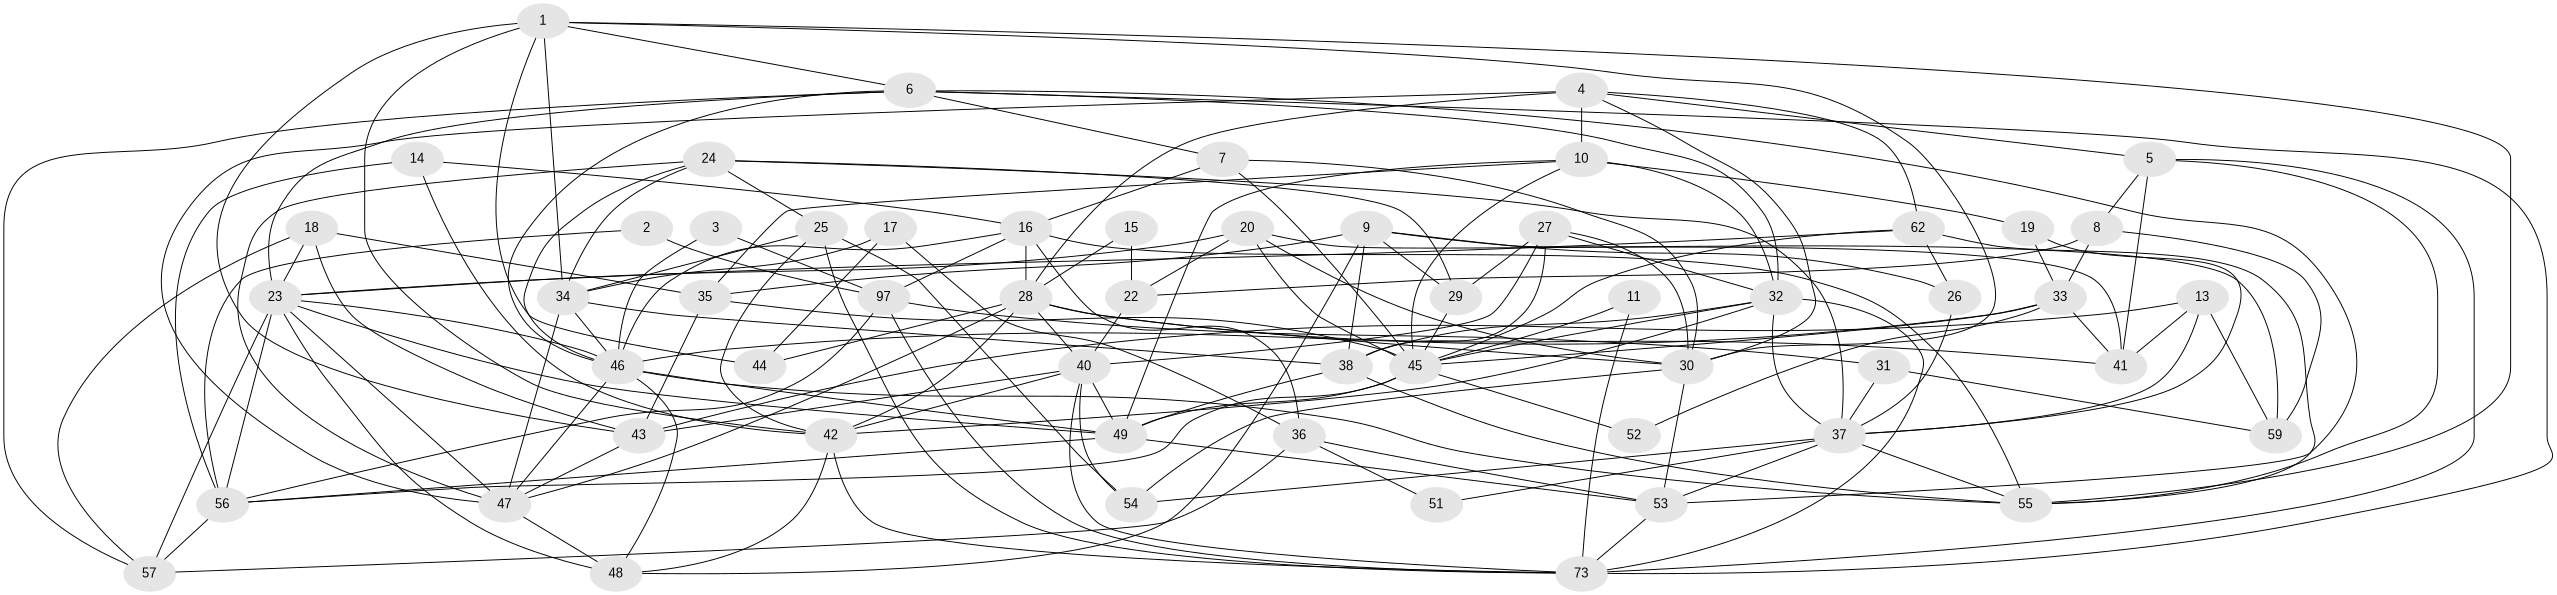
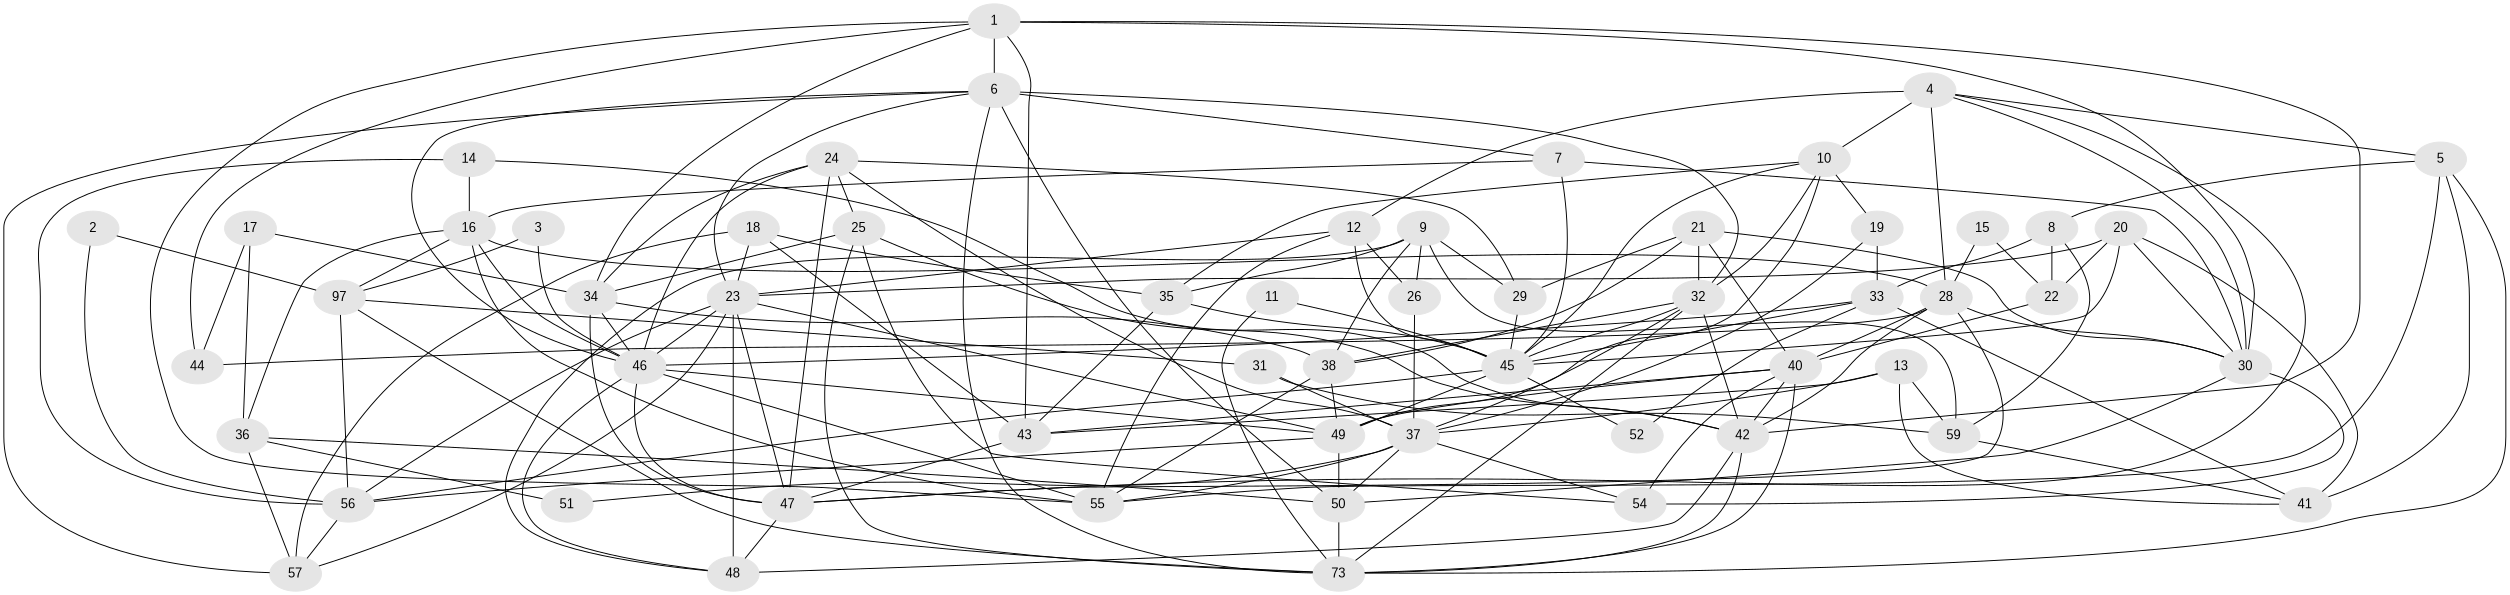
(1545, 228) -> (1699, 228)
(1918, 228) -> (1354, 228)
(1572, 342) -> (2107, 466)
(1661, 505) -> (1339, 505)
